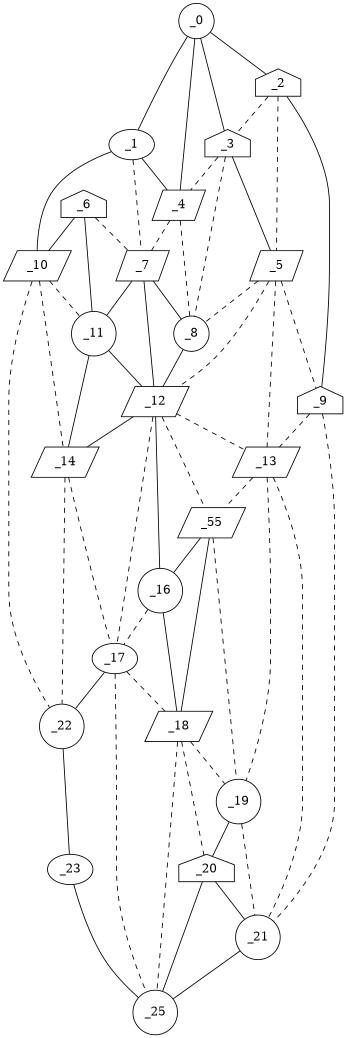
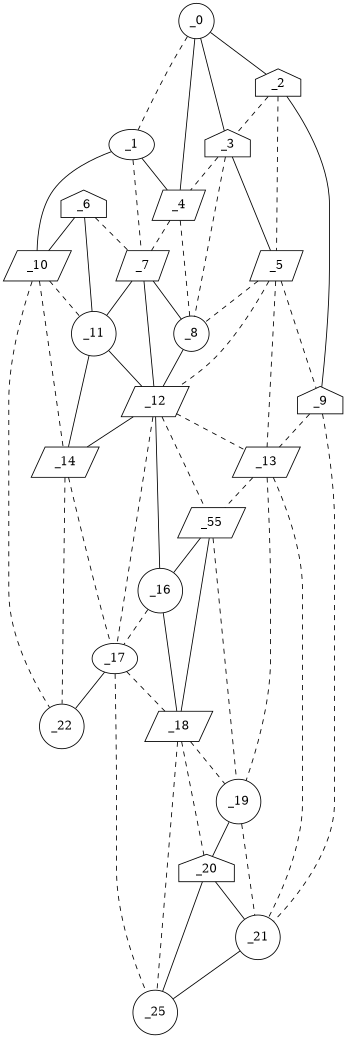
(162, 82) -> (162, 82)
(70, 869) -> none
